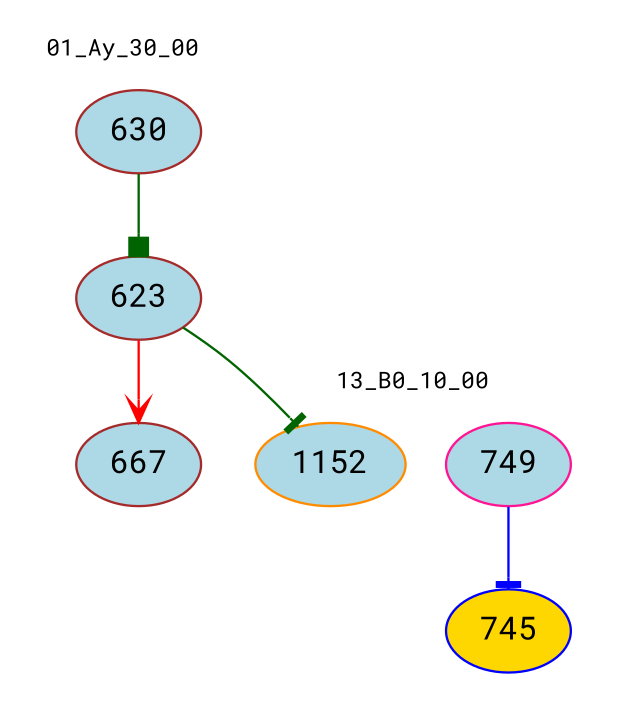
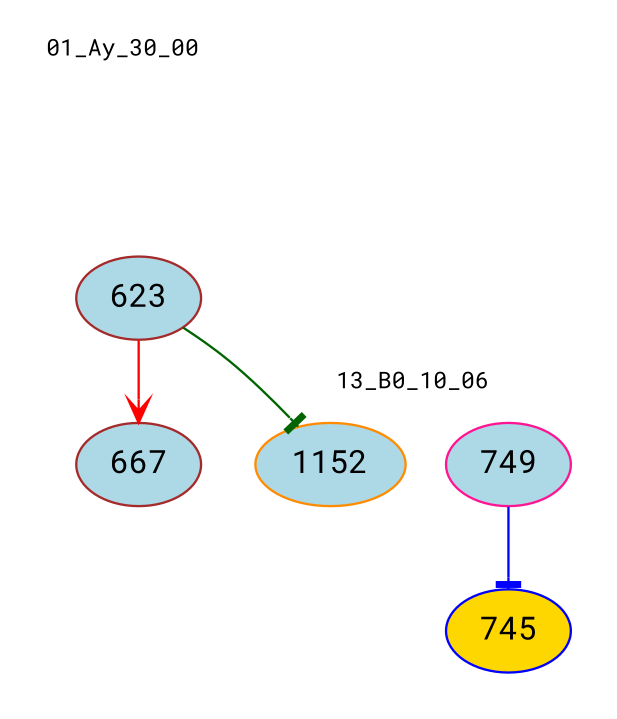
(139, 132) -> none
(414, 382) -> (414, 382)
